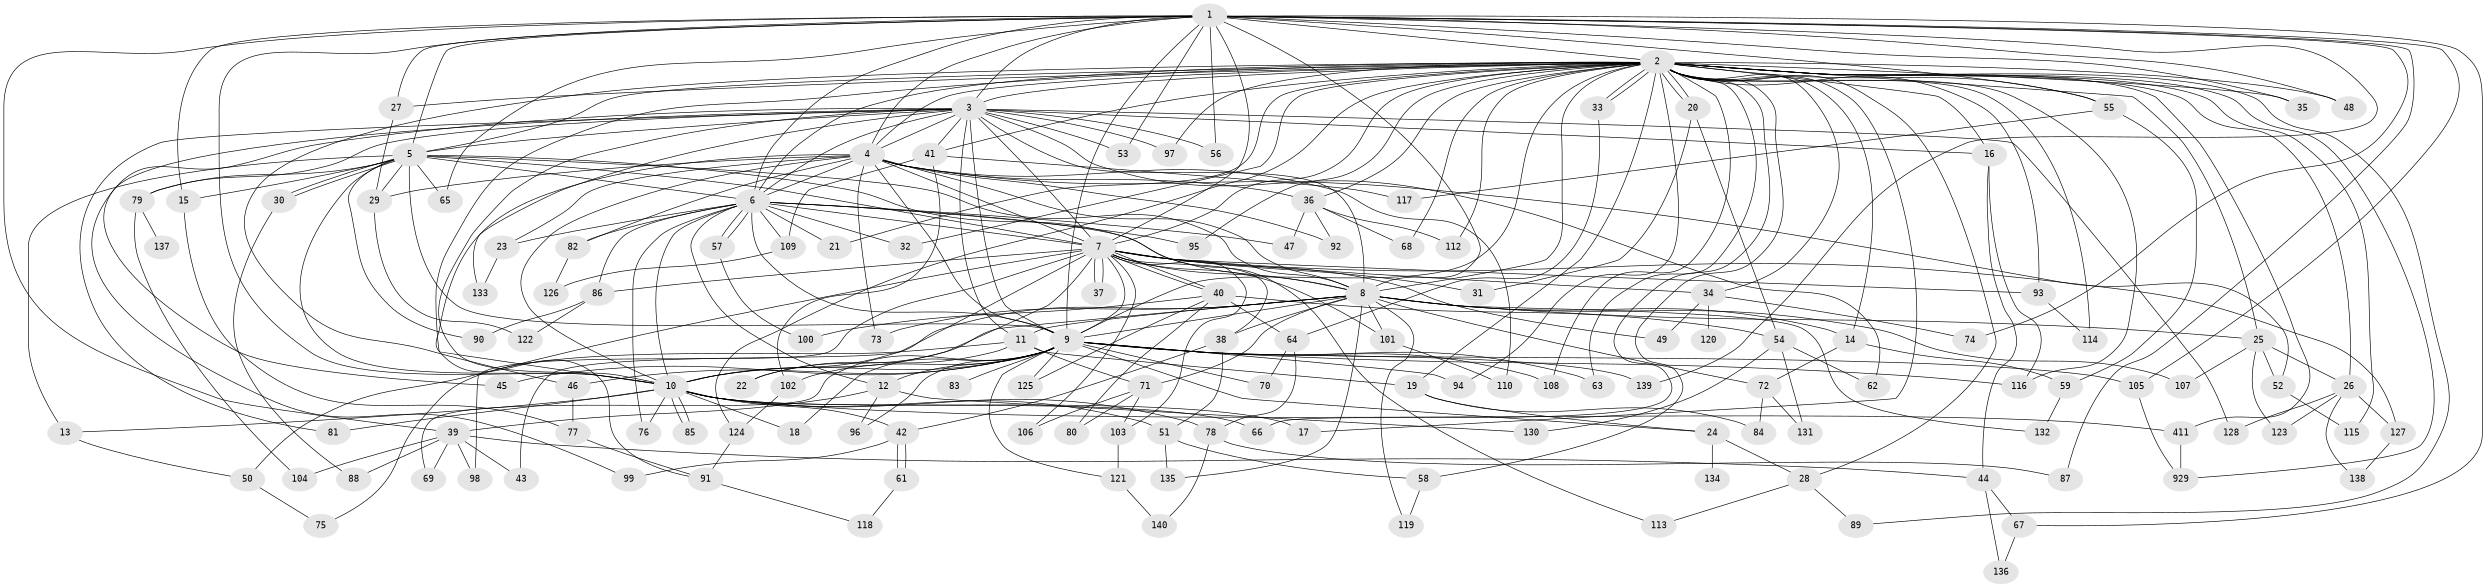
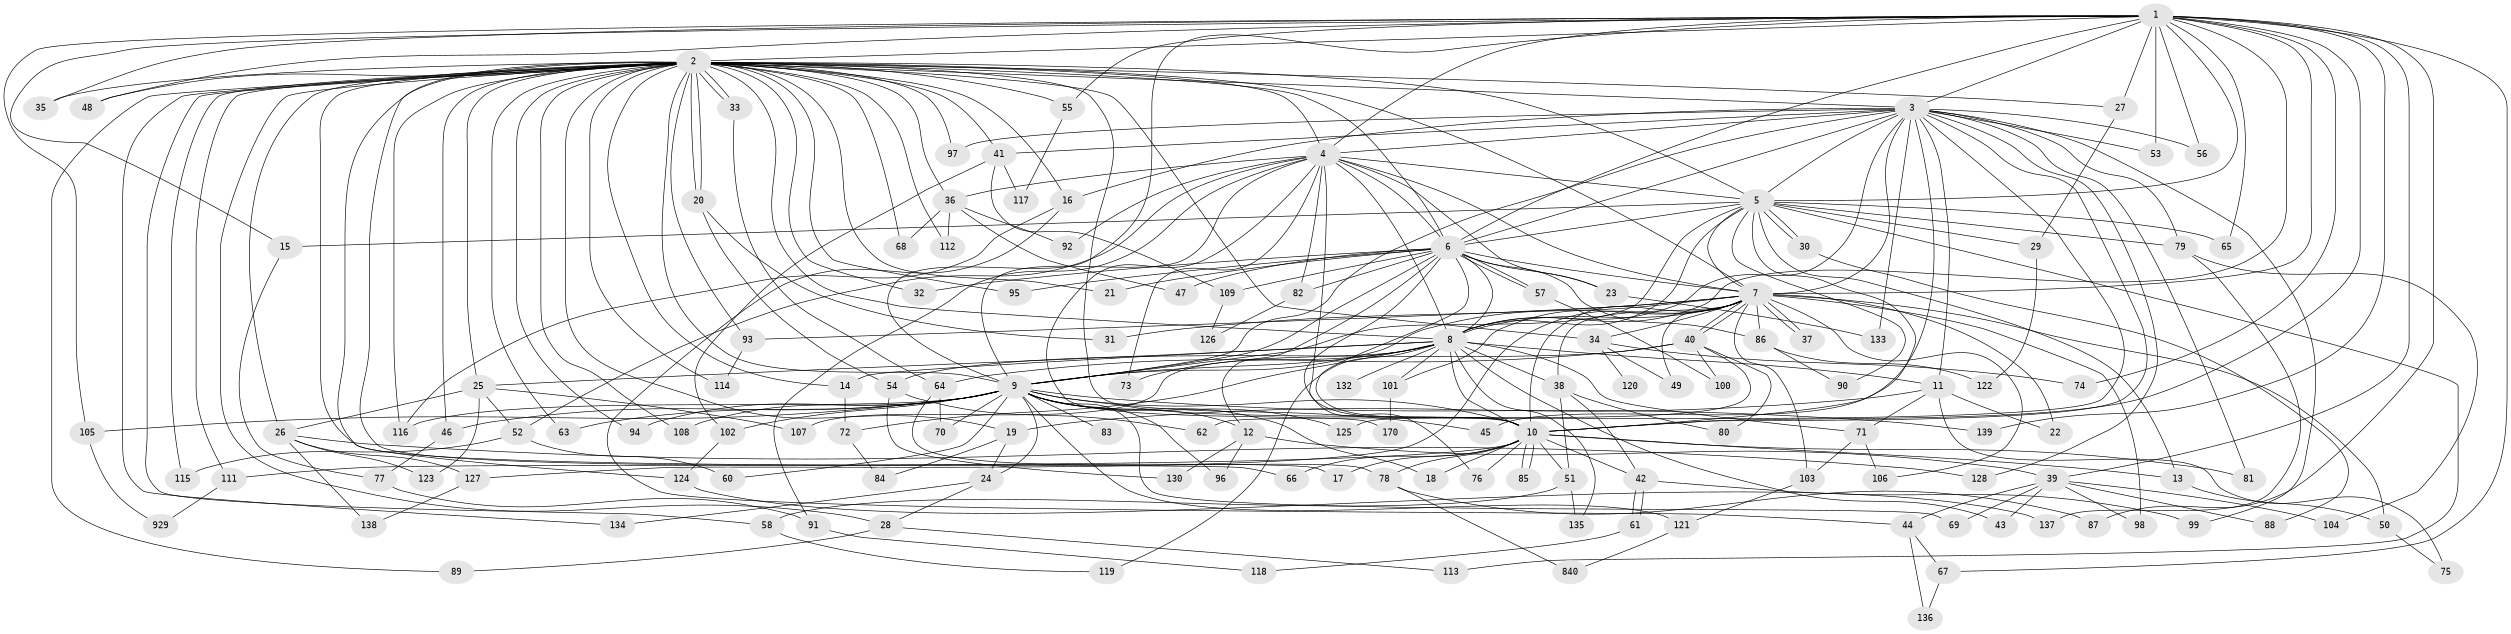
(2274, 127) -> (123, 267)
(573, 172) -> (1530, 177)
(1505, 387) -> (1390, 433)
(2065, 387) -> none
(1121, 402) -> (1613, 407)
(1805, 433) -> none
(2181, 433) -> (229, 479)
(720, 458) -> (1566, 495)
none -> (728, 479)
(1159, 526) -> (1570, 572)
